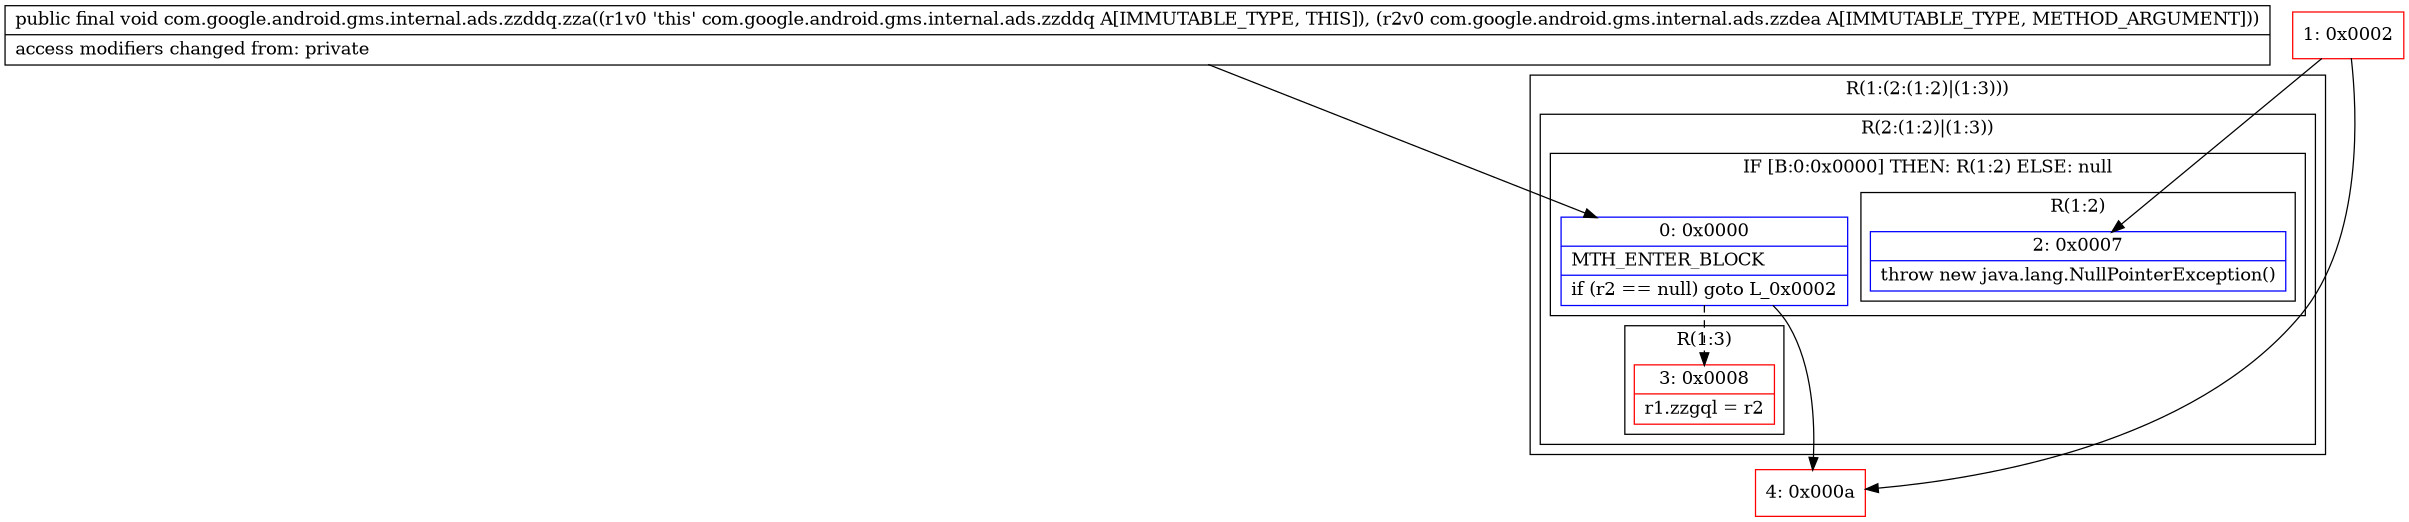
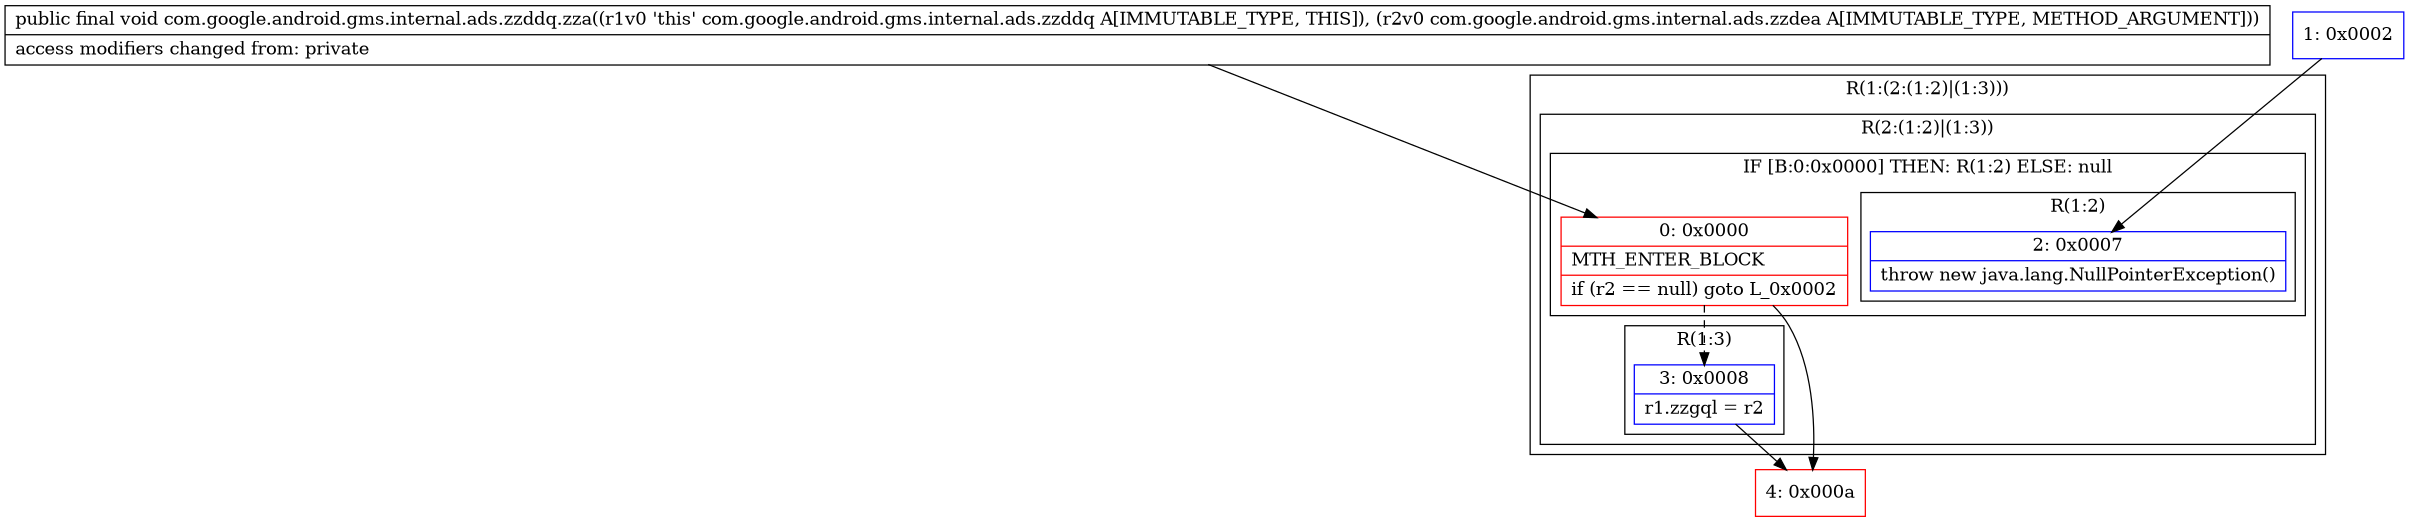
(2348, 35) -> (2348, 35)
(1704, 261) -> (1704, 261)
(2226, 380) -> (1756, 443)
(1704, 395) -> (1704, 395)
